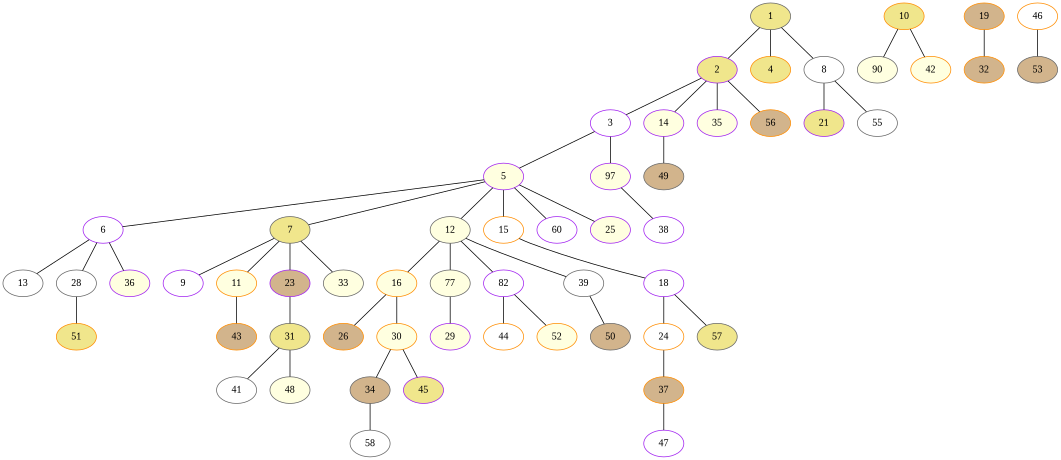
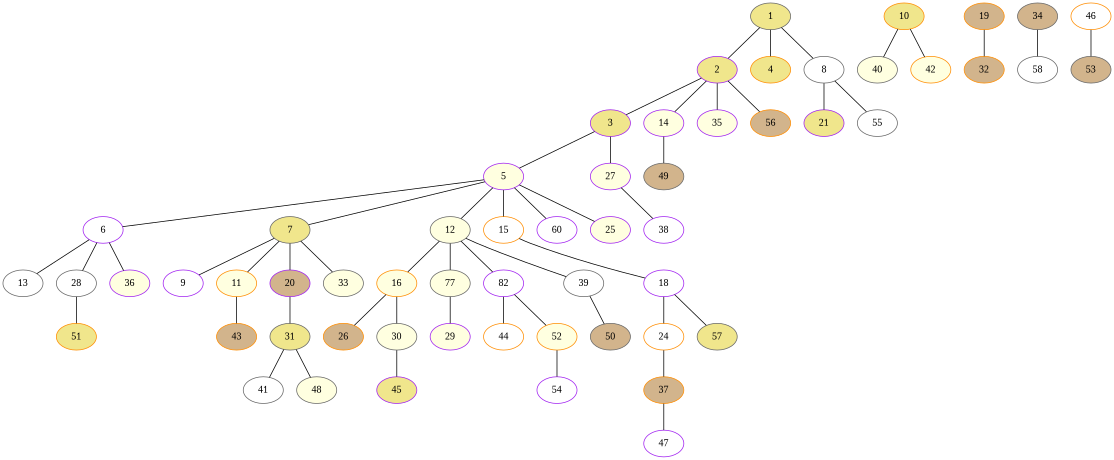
(877, 70) -> (877, 70)
(610, 123) -> (610, 123)
(610, 177) -> (610, 177)
(290, 283) -> (290, 283)
(397, 337) -> (397, 337)
(383, 363) -> none
none -> (557, 390)
